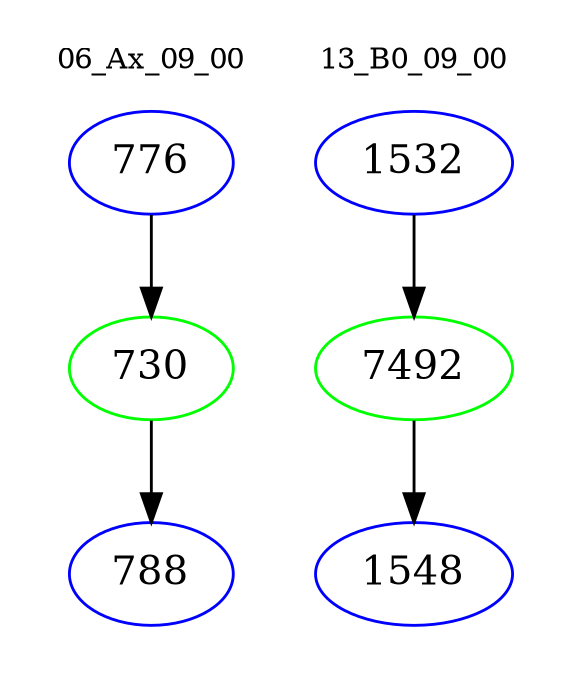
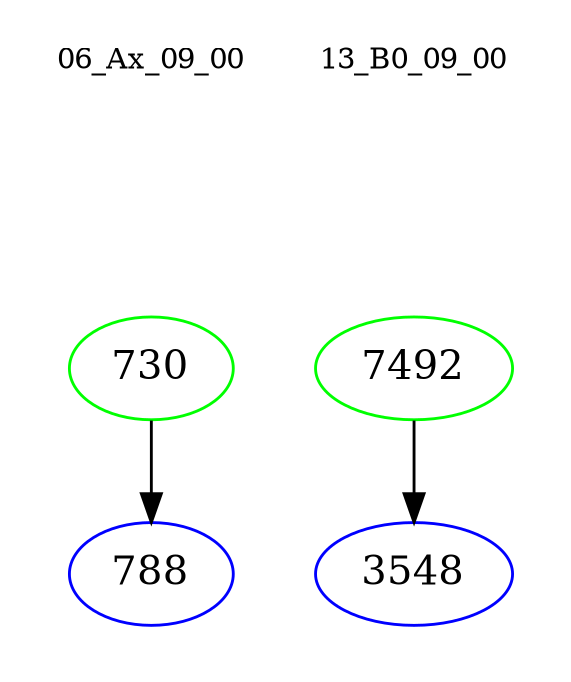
(151, 163) -> none
(414, 163) -> none
(414, 574) -> (414, 574)
